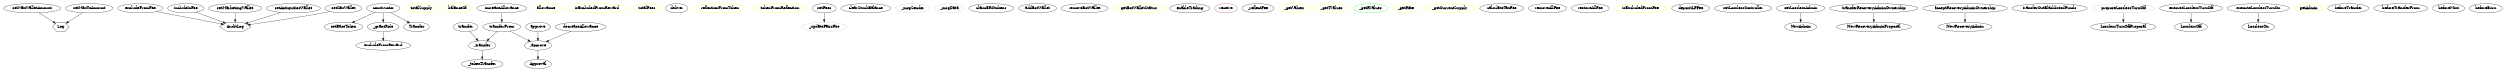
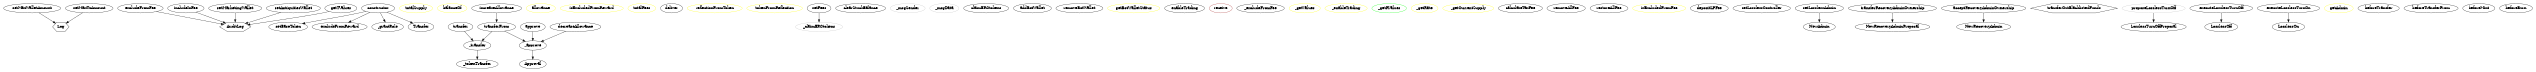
(343, 8) -> (341, 8)
(1258, 8) -> (1261, 8)
(1332, 8) -> (1346, 8)
(2049, 8) -> (2074, 8)
(824, 27) -> (819, 27)
(383, 35) -> (360, 17)
